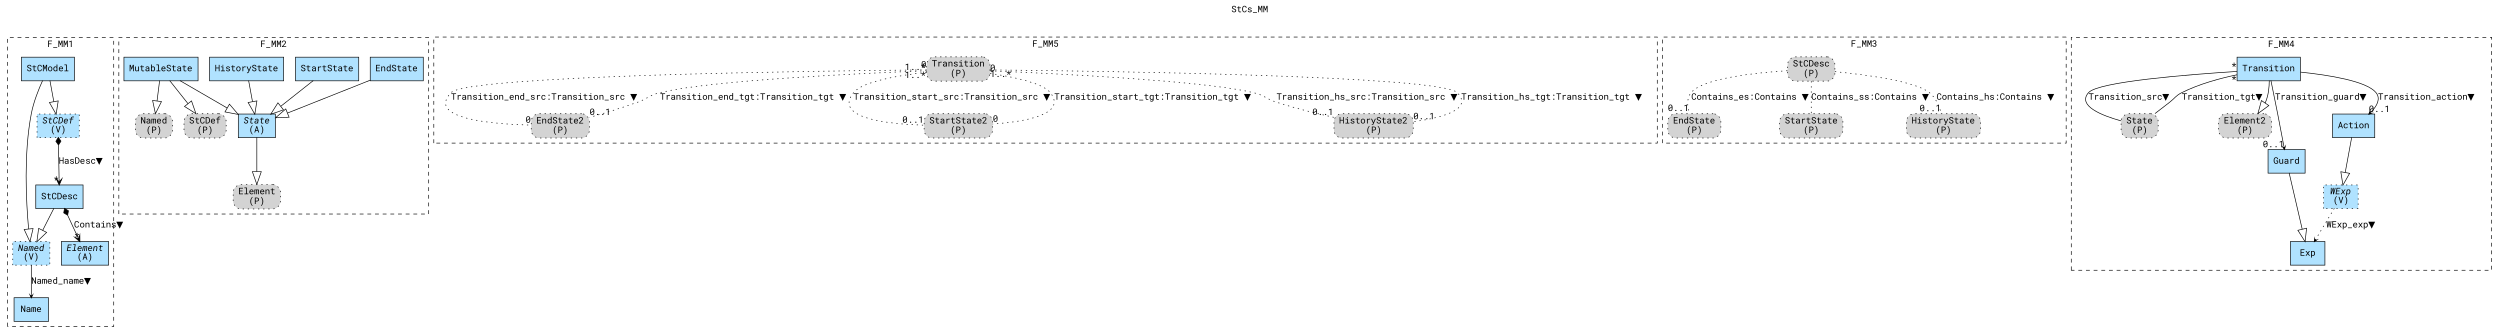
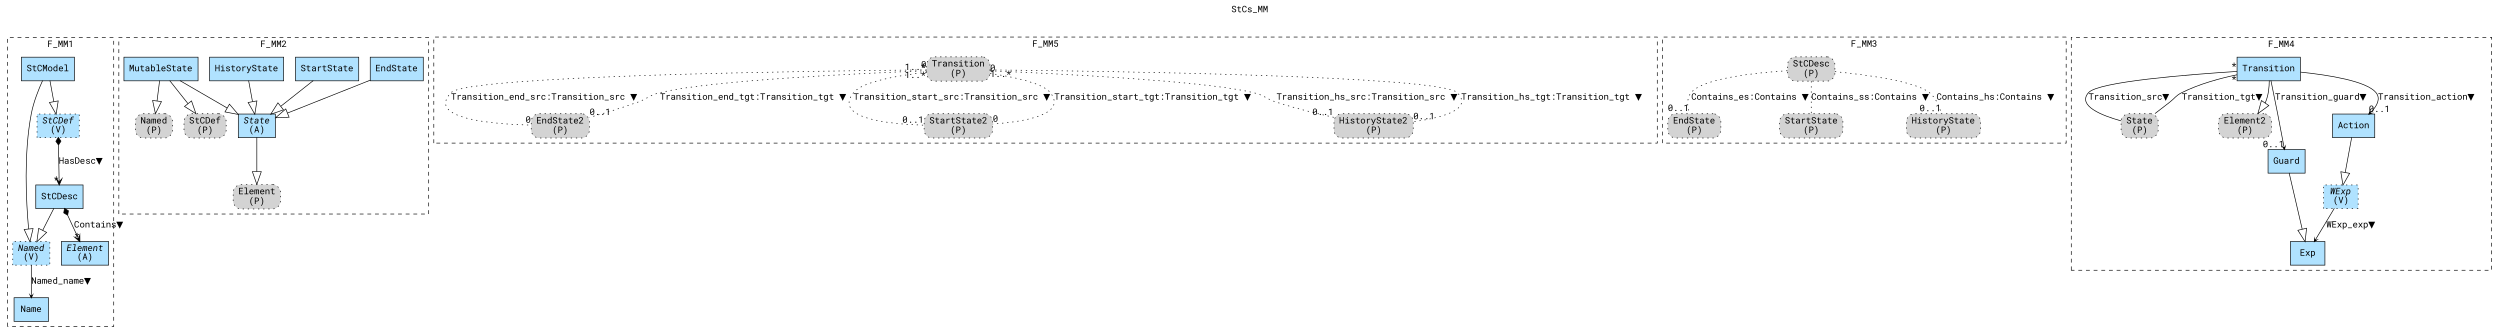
(2325, 224) -> (2325, 224)
